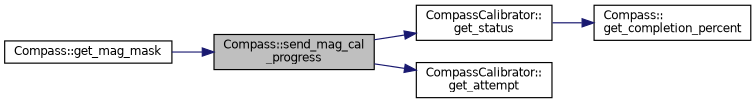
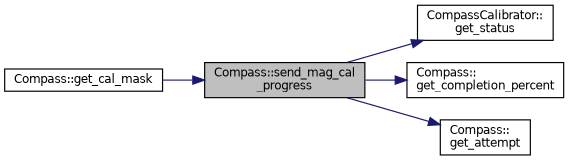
(567, 23) -> (380, 80)
(88, 52) -> (84, 80)
(484, 80) -> (485, 137)
